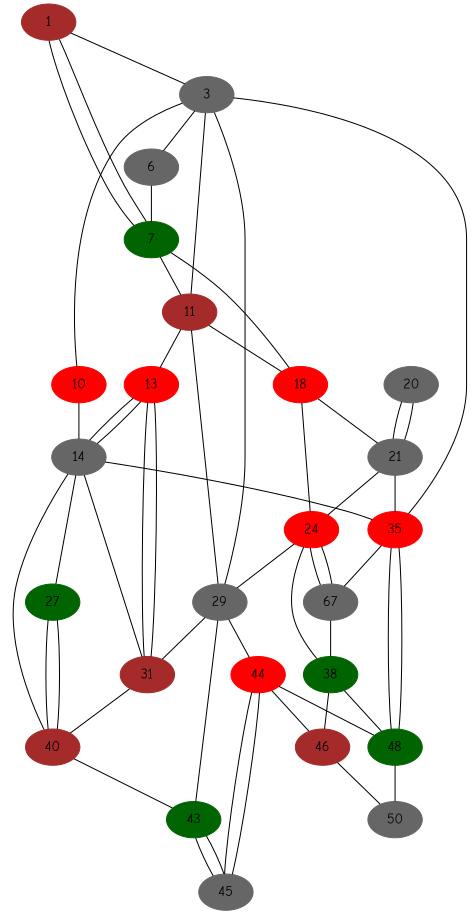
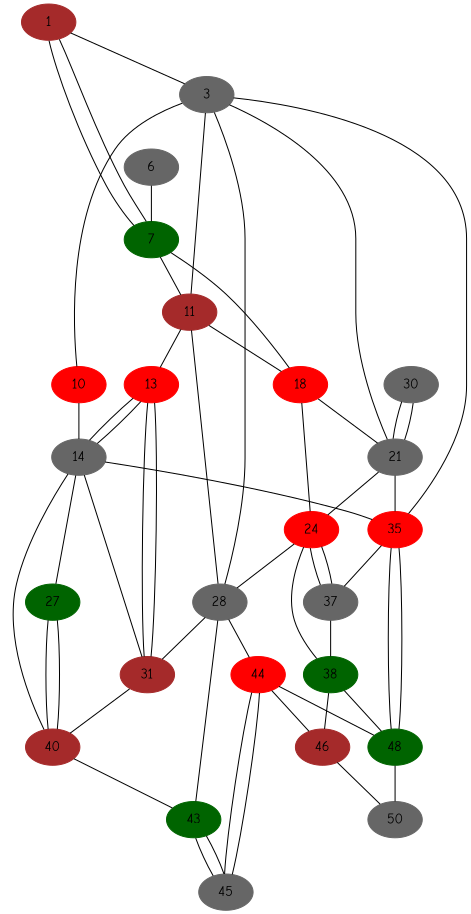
(179, 131) -> (356, 244)
(411, 385) -> (411, 385)
(220, 602) -> (220, 602)
(331, 602) -> (331, 602)
